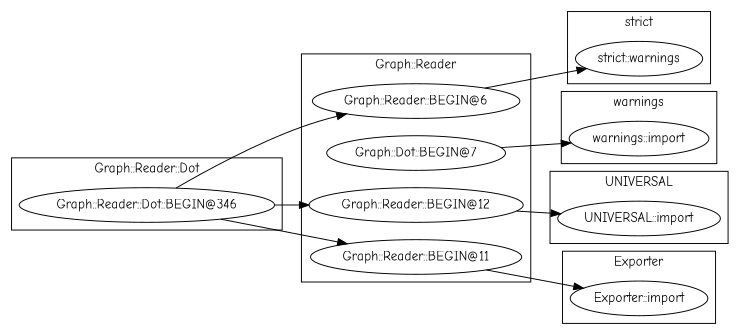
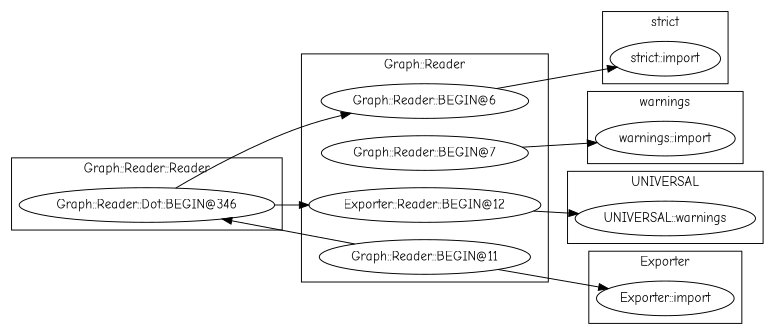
(639, 59) -> (665, 59)
(416, 153) -> (425, 153)
(147, 169) -> (147, 169)
(416, 205) -> (425, 205)
(639, 218) -> (665, 218)
(288, 232) -> (293, 232)
